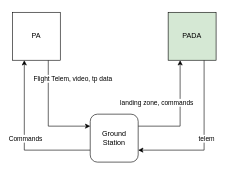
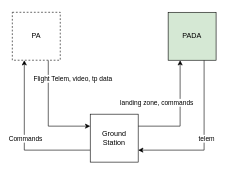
(36, 36) -> (36, 36)
(114, 138) -> (114, 138)
